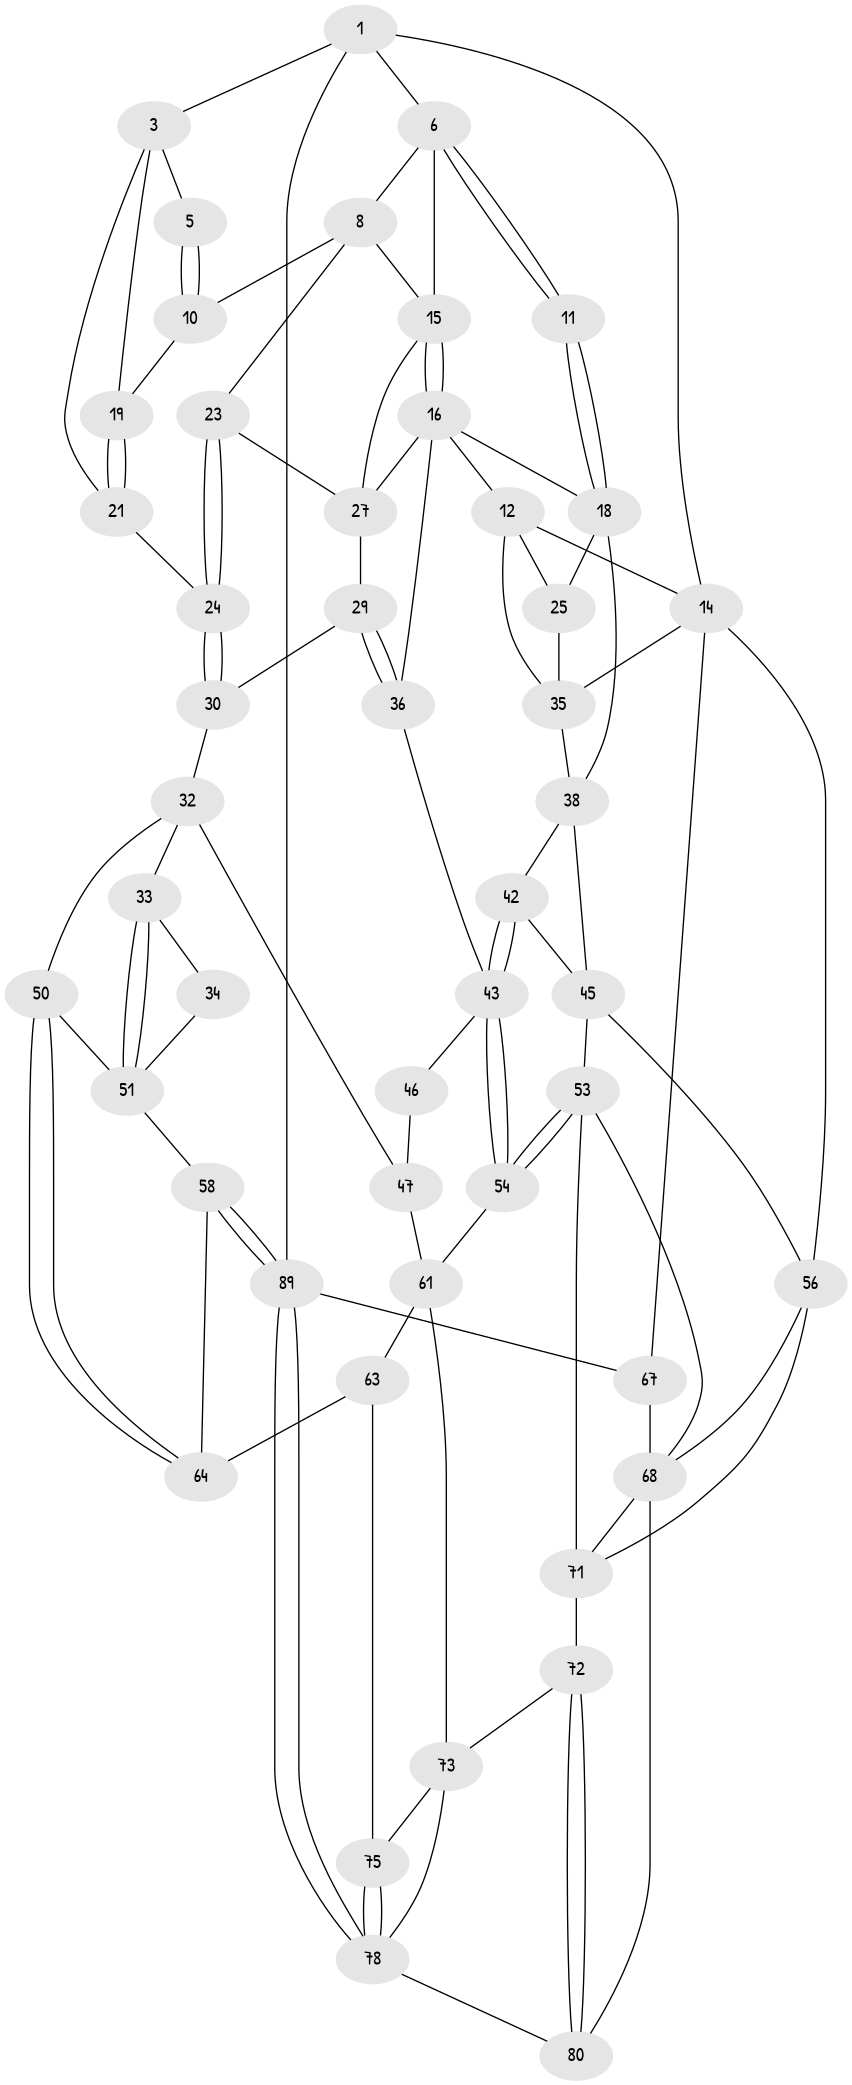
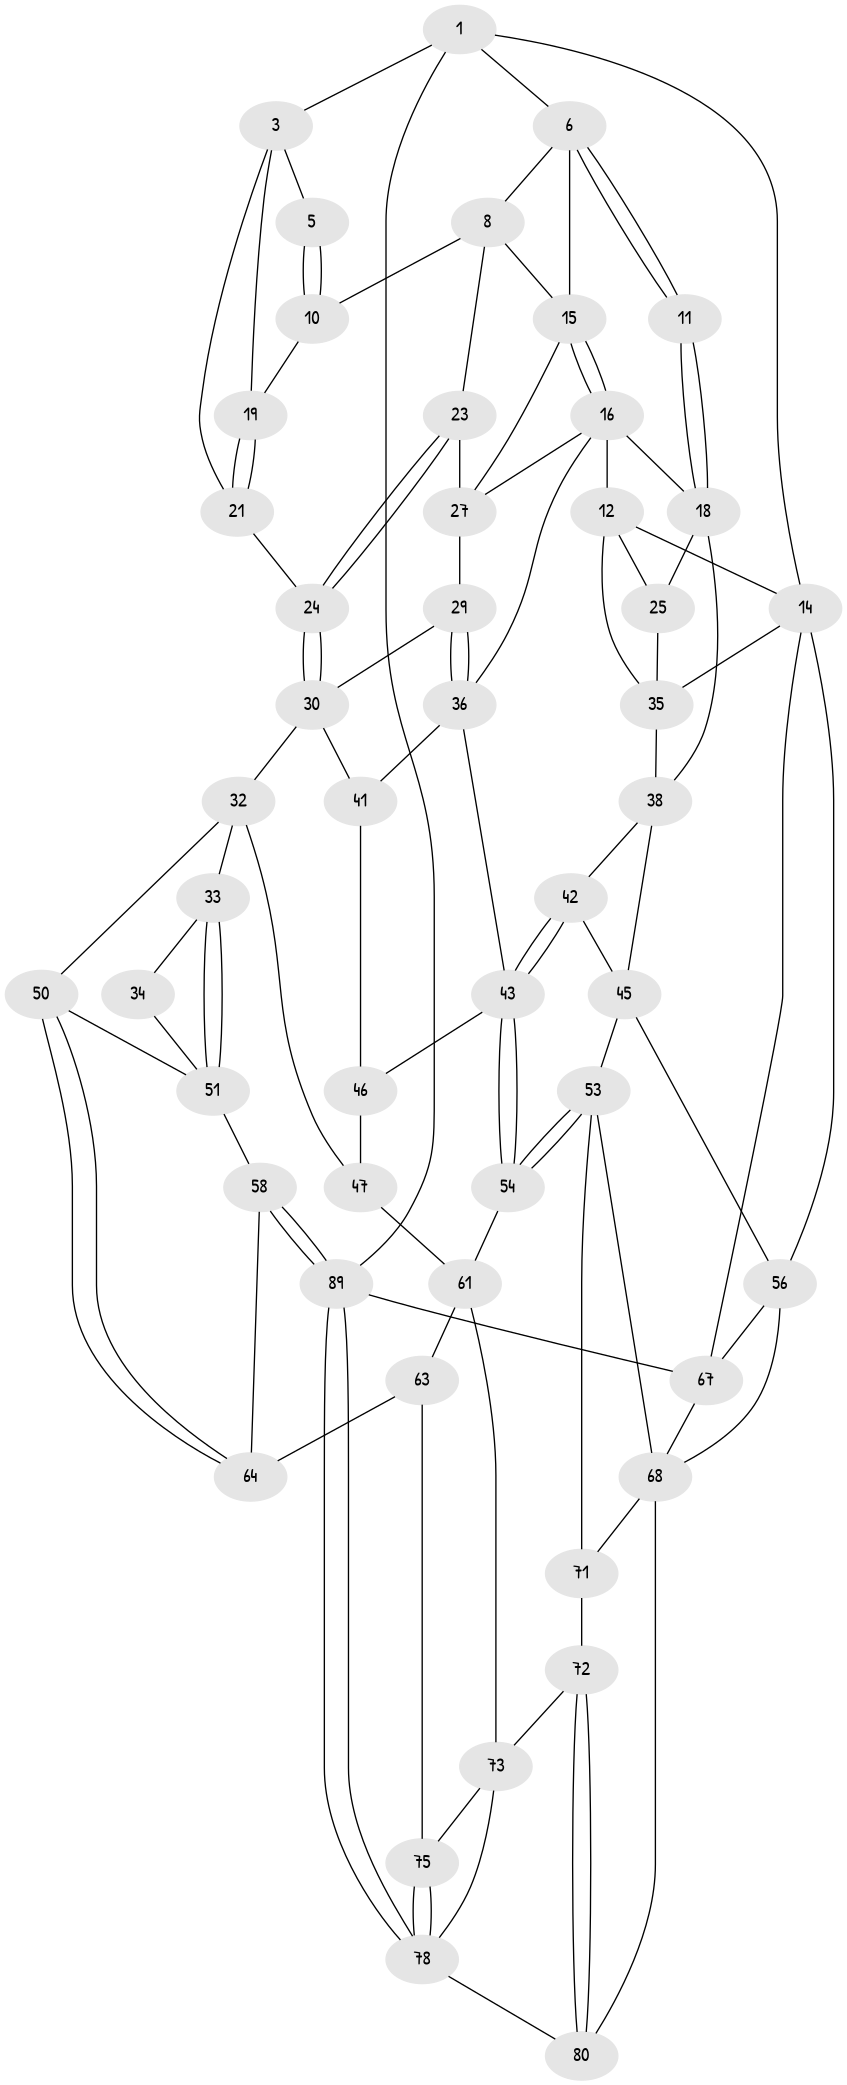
none -> (361, 801)
(741, 1461) -> (743, 1332)
